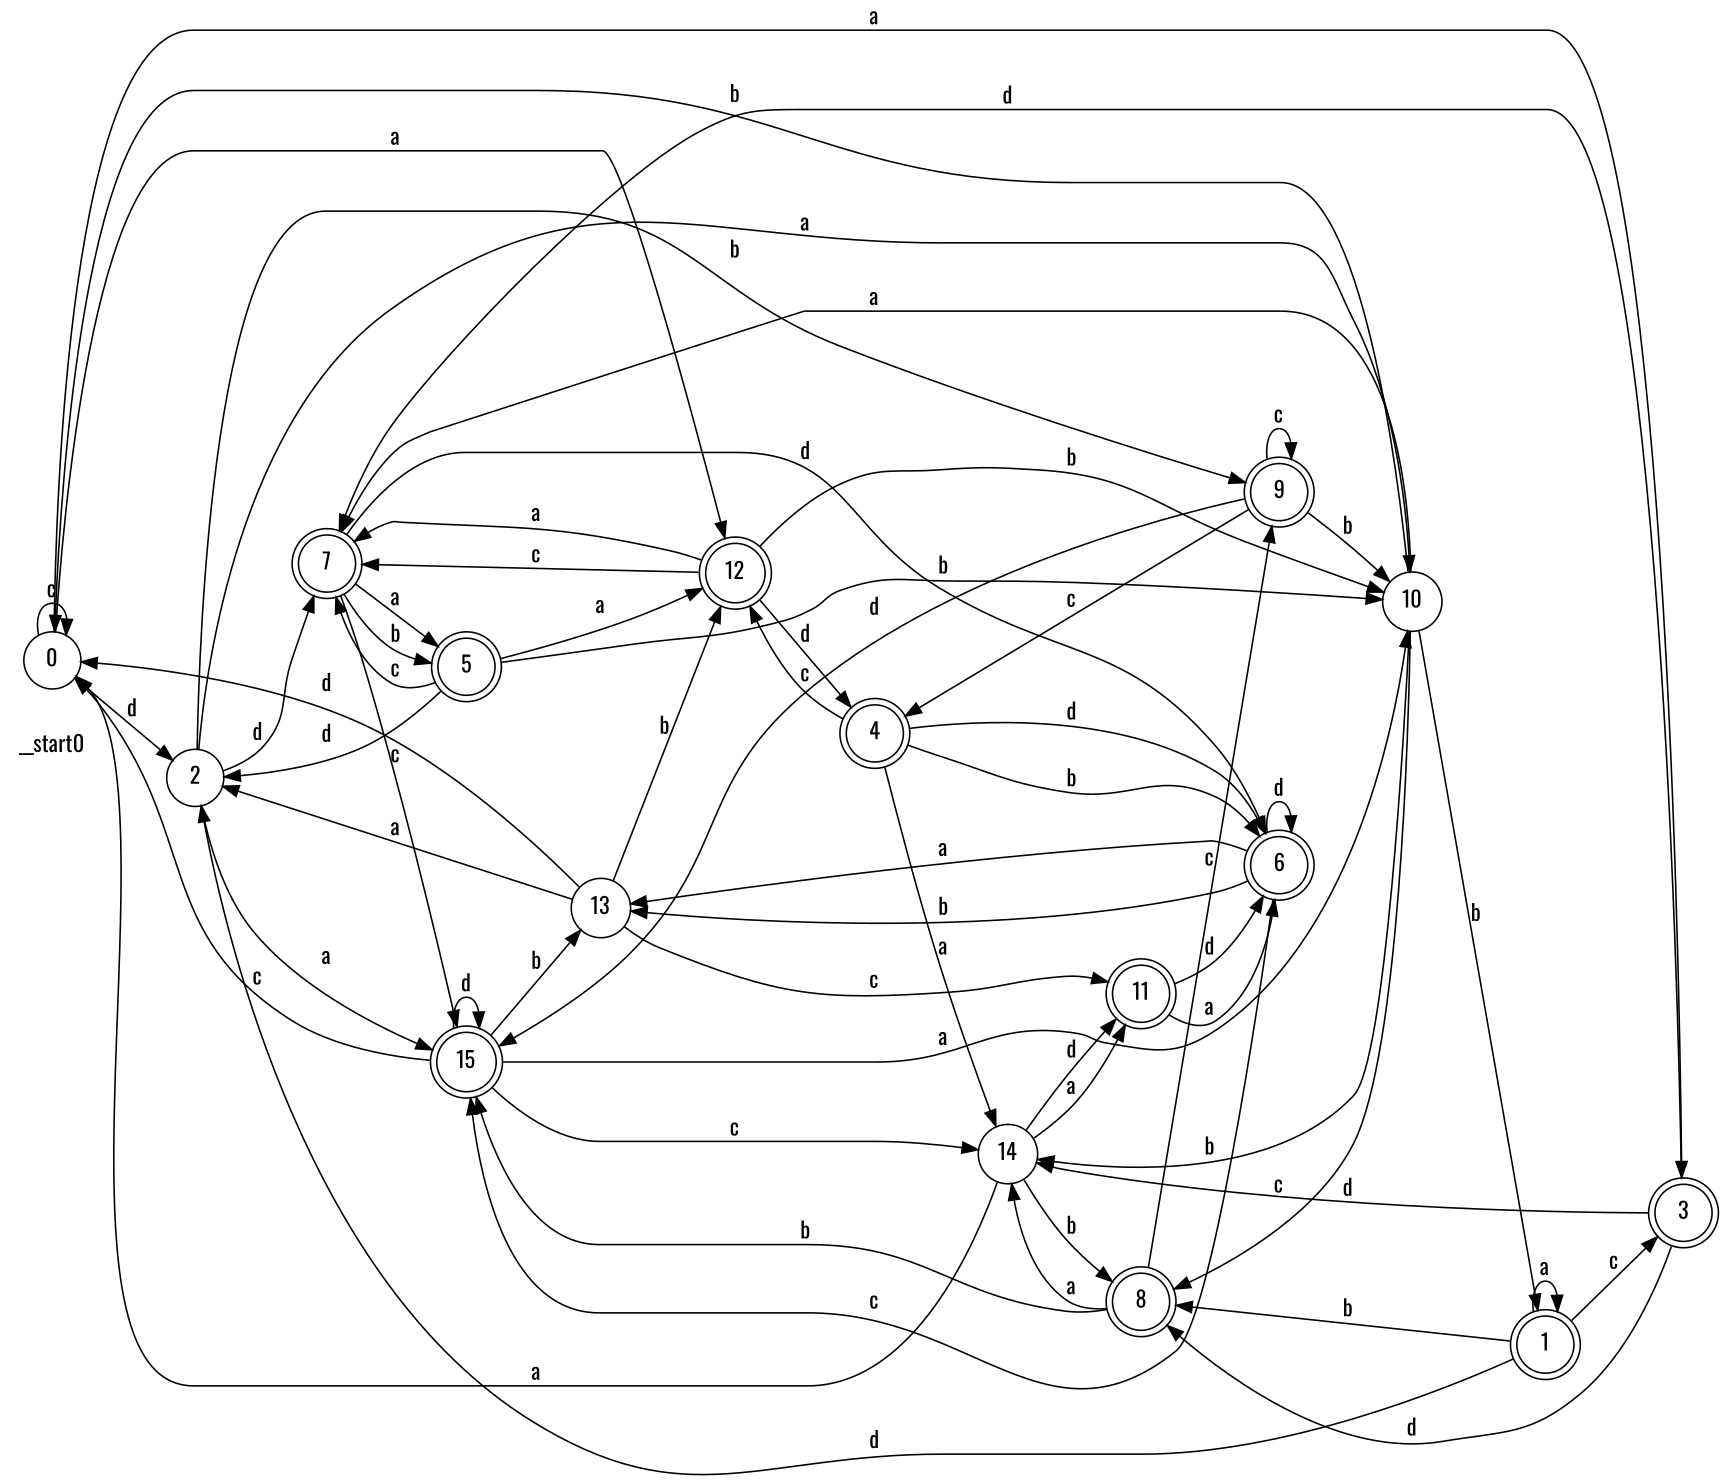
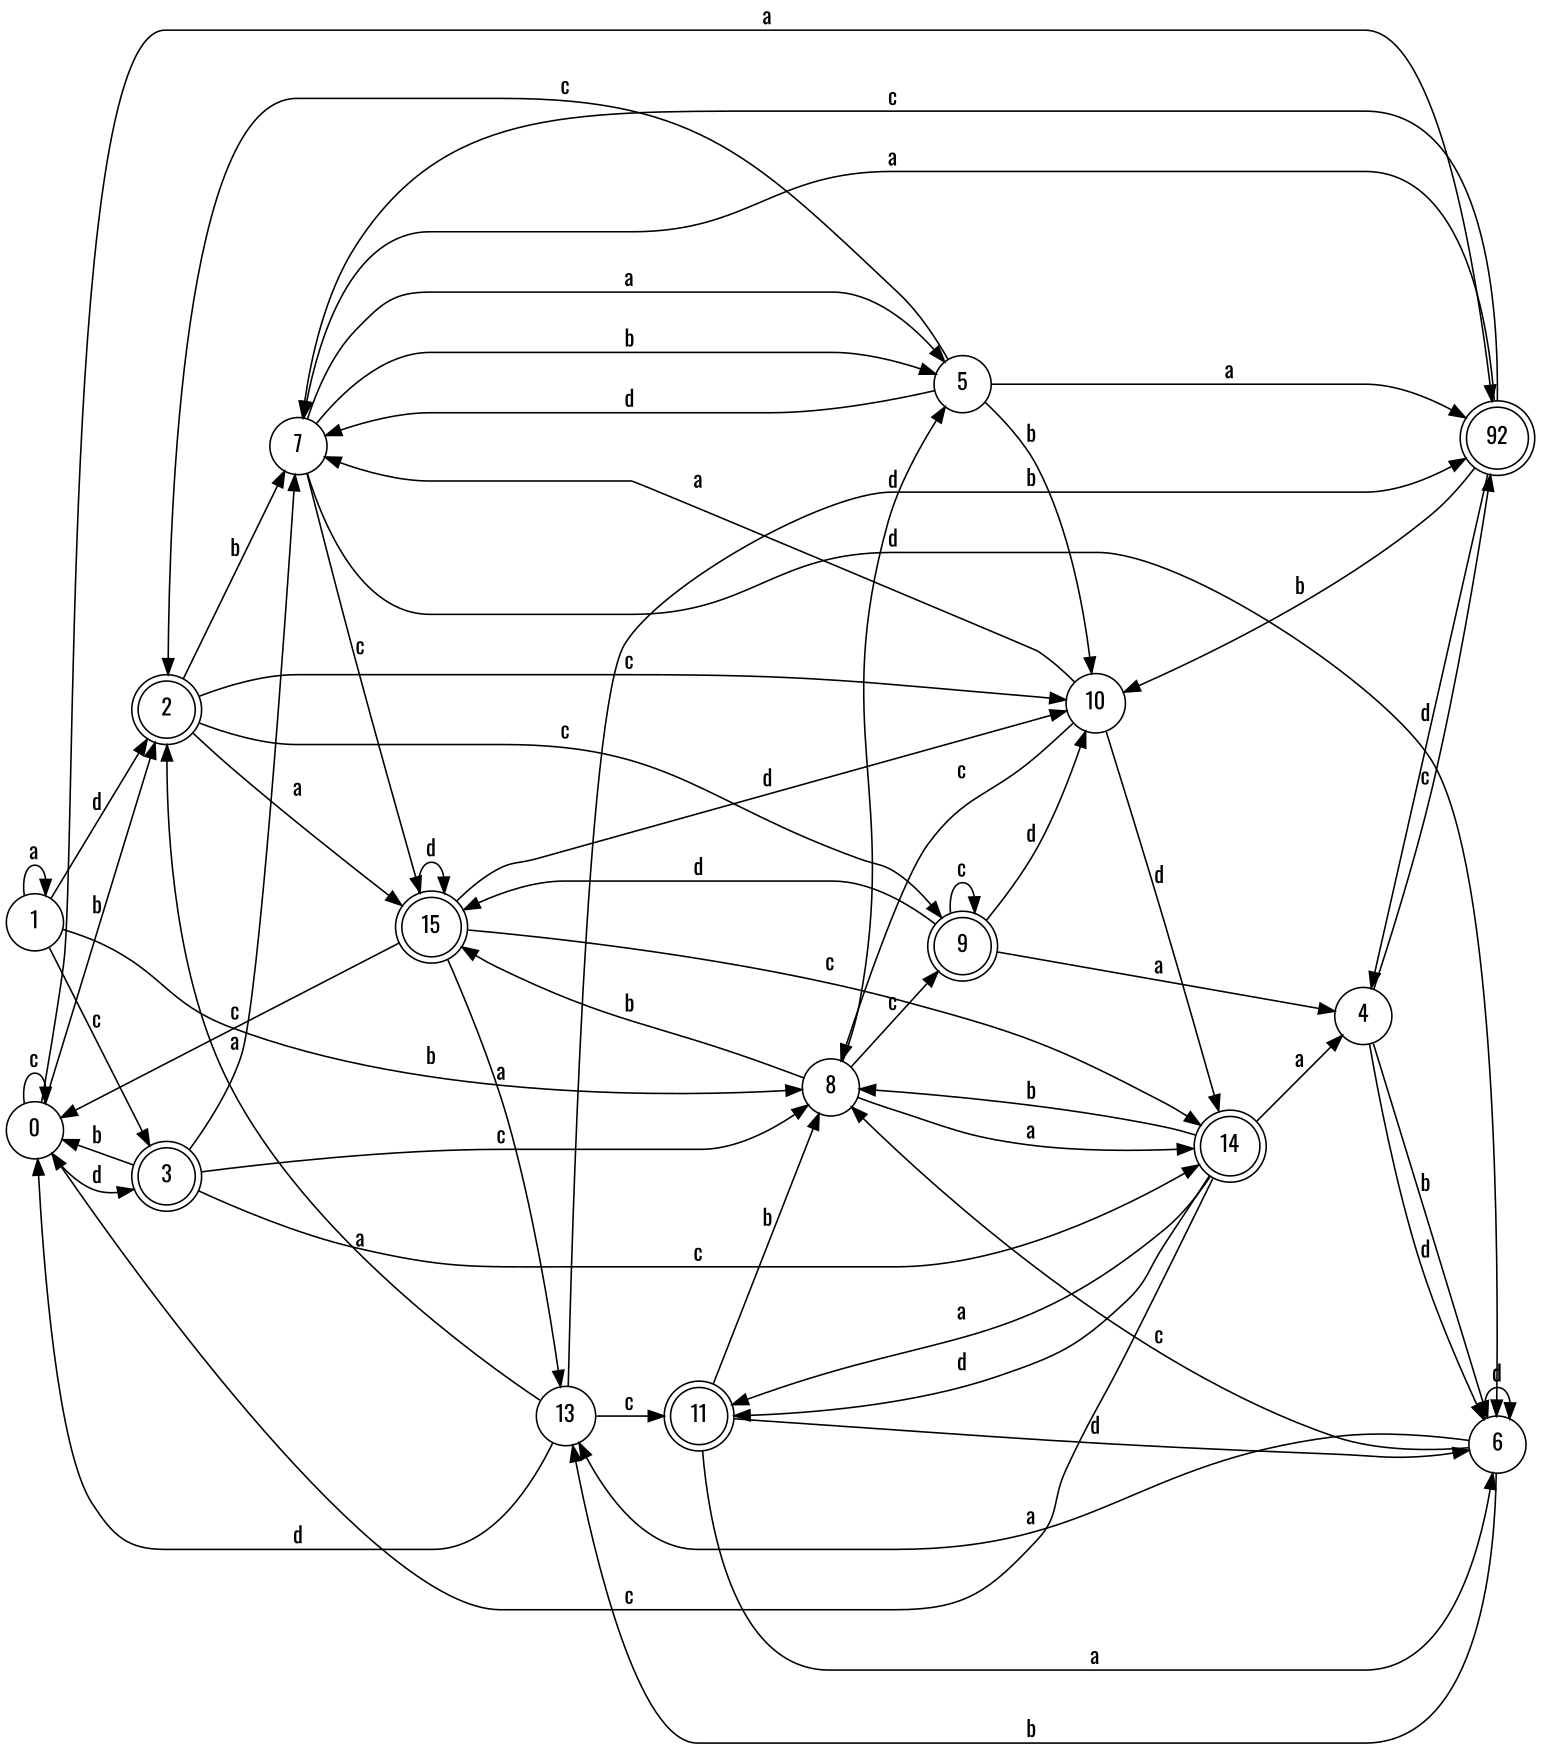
(875, 18) -> (98, 1177)
(1008, 98) -> (236, 1044)
(672, 102) -> (106, 1155)
(806, 225) -> (630, 663)
(735, 252) -> (566, 733)
(1348, 528) -> (1032, 836)
(327, 564) -> (298, 446)
(735, 573) -> (1497, 438)
(1072, 601) -> (1160, 968)
(466, 667) -> (963, 384)
(396, 671) -> (630, 401)
(133, 710) -> (98, 907)
(875, 733) -> (1363, 1016)
(258, 734) -> (236, 550)
(327, 736) -> (566, 88)
none -> (865, 736)
(52, 746) -> none
(195, 778) -> (167, 710)
(1279, 865) -> (1497, 1445)
(932, 941) -> (1294, 1084)
(537, 963) -> (502, 1074)
(1477, 963) -> none
(944, 1039) -> (768, 780)
(1210, 1149) -> (1160, 877)
(1008, 1154) -> (1230, 1146)
(1348, 1190) -> (699, 1255)
none -> (763, 1256)
(1141, 1302) -> (831, 1087)
(1545, 1345) -> (35, 922)
(993, 1365) -> (1154, 1348)
(537, 1374) -> (630, 1598)
(1412, 1430) -> (502, 1137)
